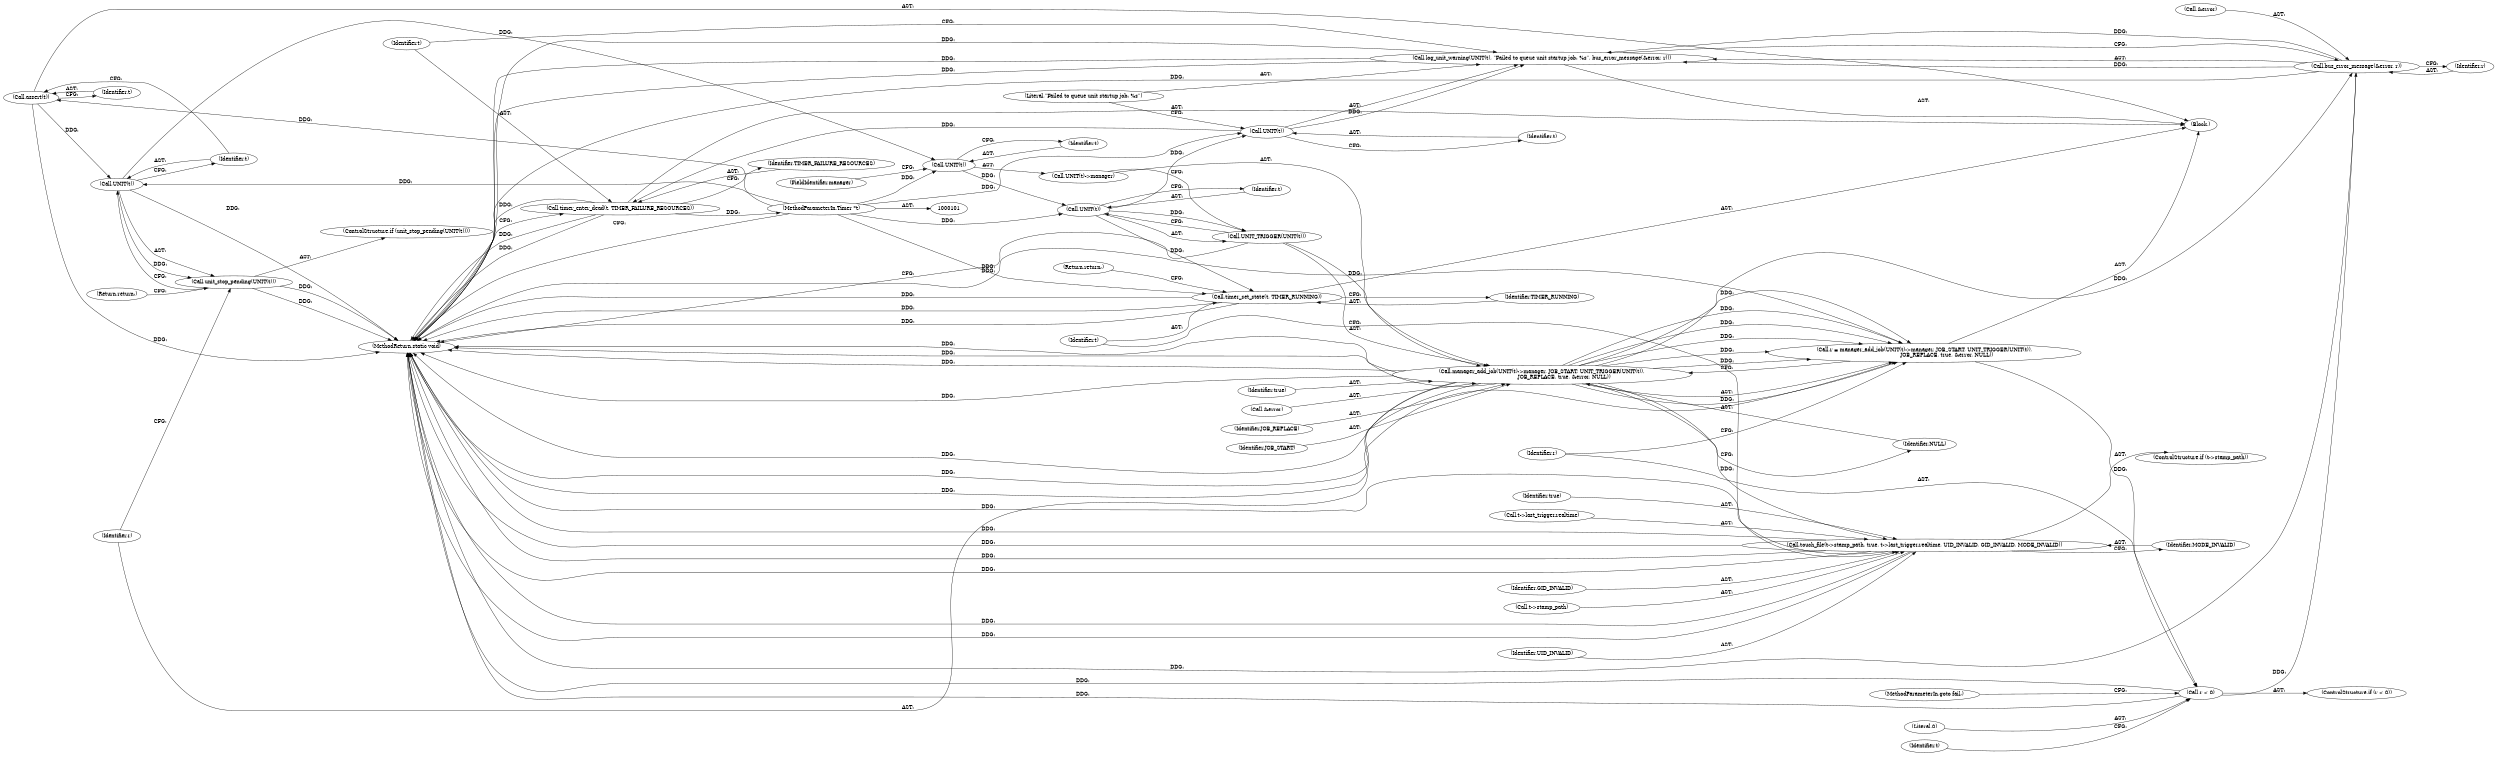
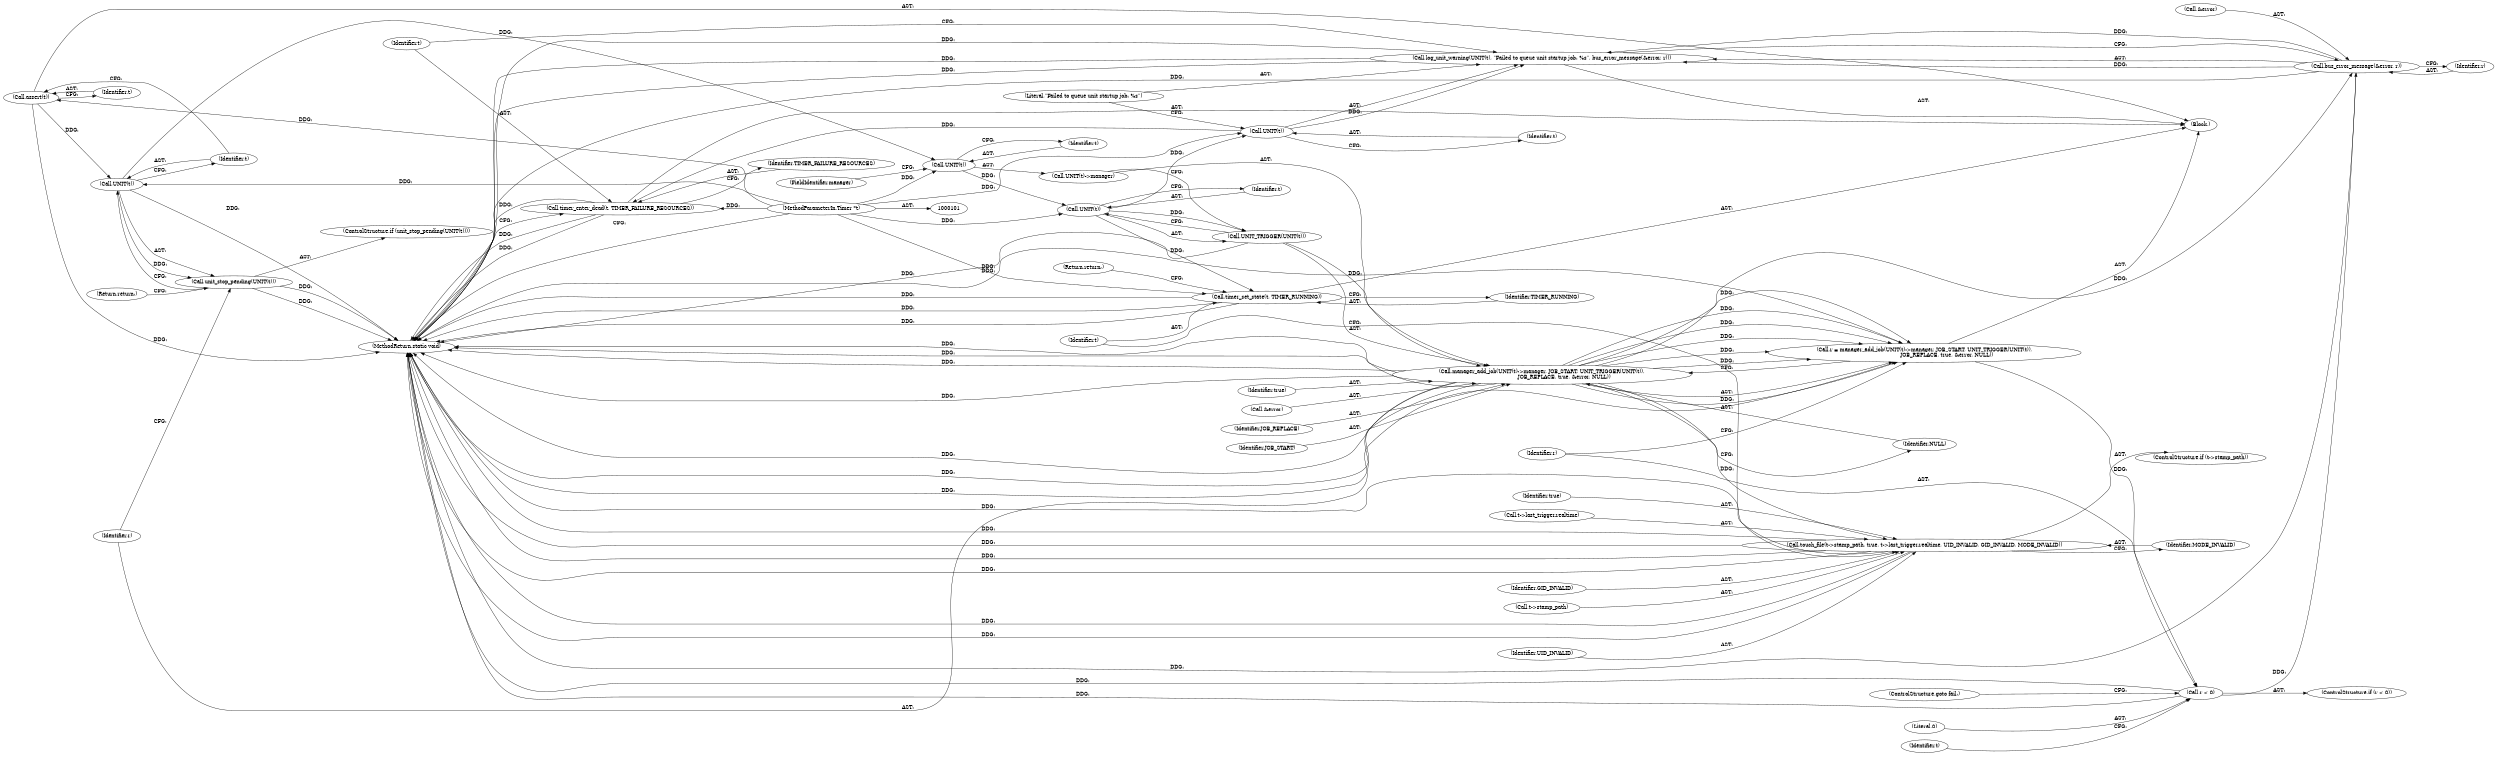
(726, 216) -> (745, 209)
(909, 274) -> (909, 274)
(1925, 695) -> (1925, 695)
